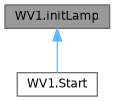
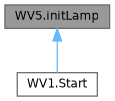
(57, 17) -> (57, 17)
